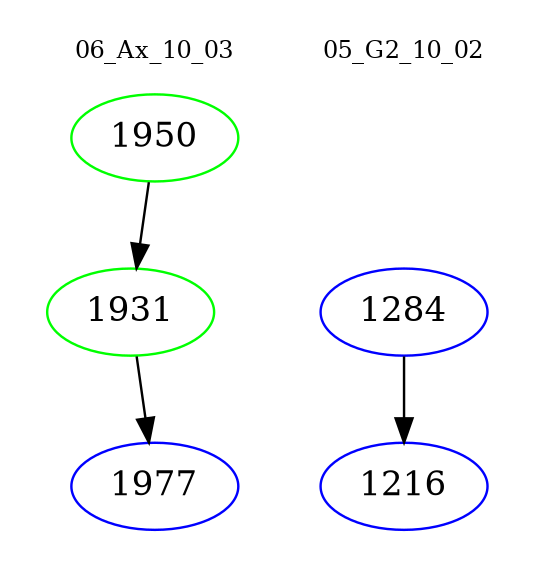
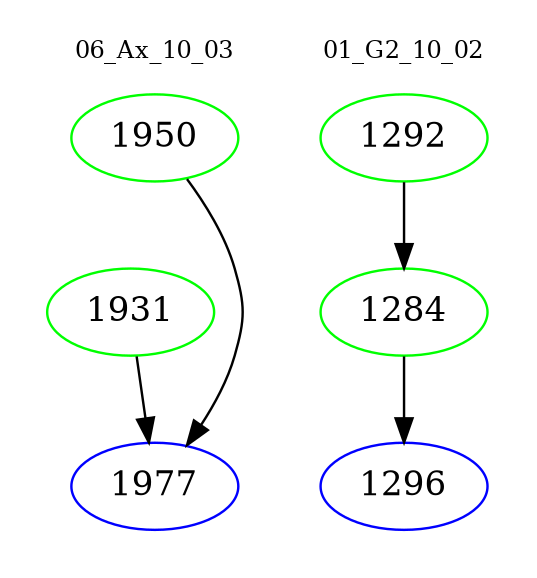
(404, 52) -> (404, 52)
none -> (404, 138)
(144, 213) -> (242, 300)
(404, 312) -> (404, 312)
(404, 486) -> (404, 486)
